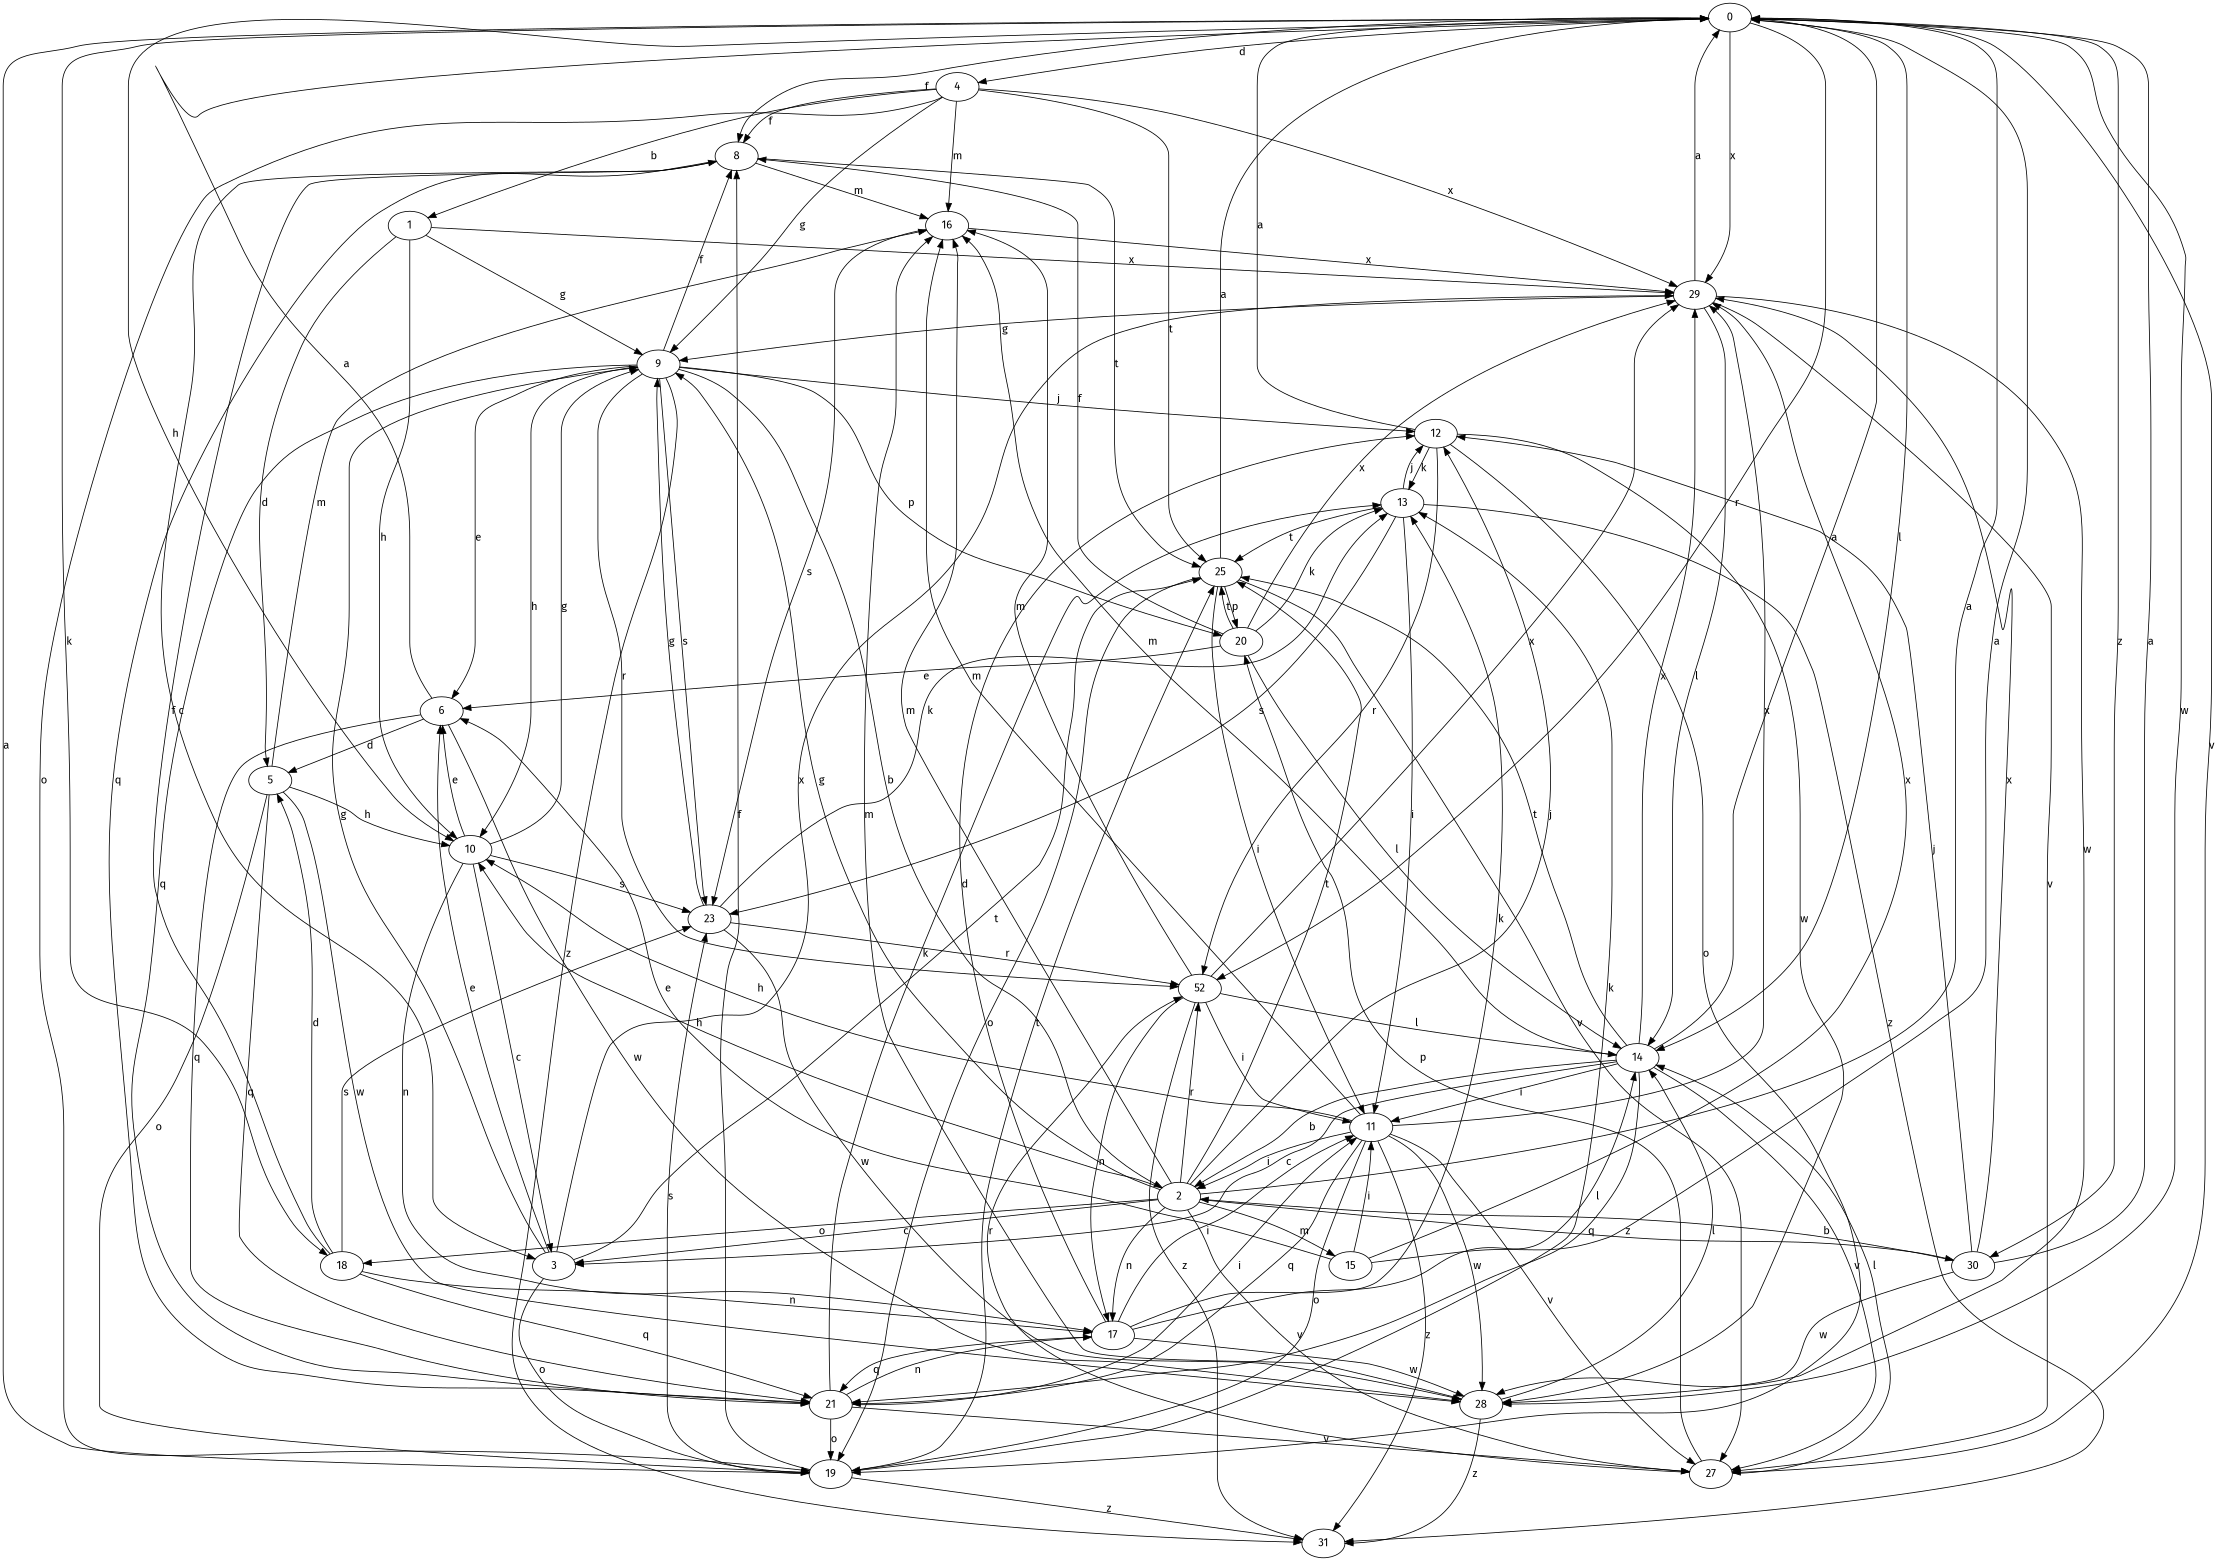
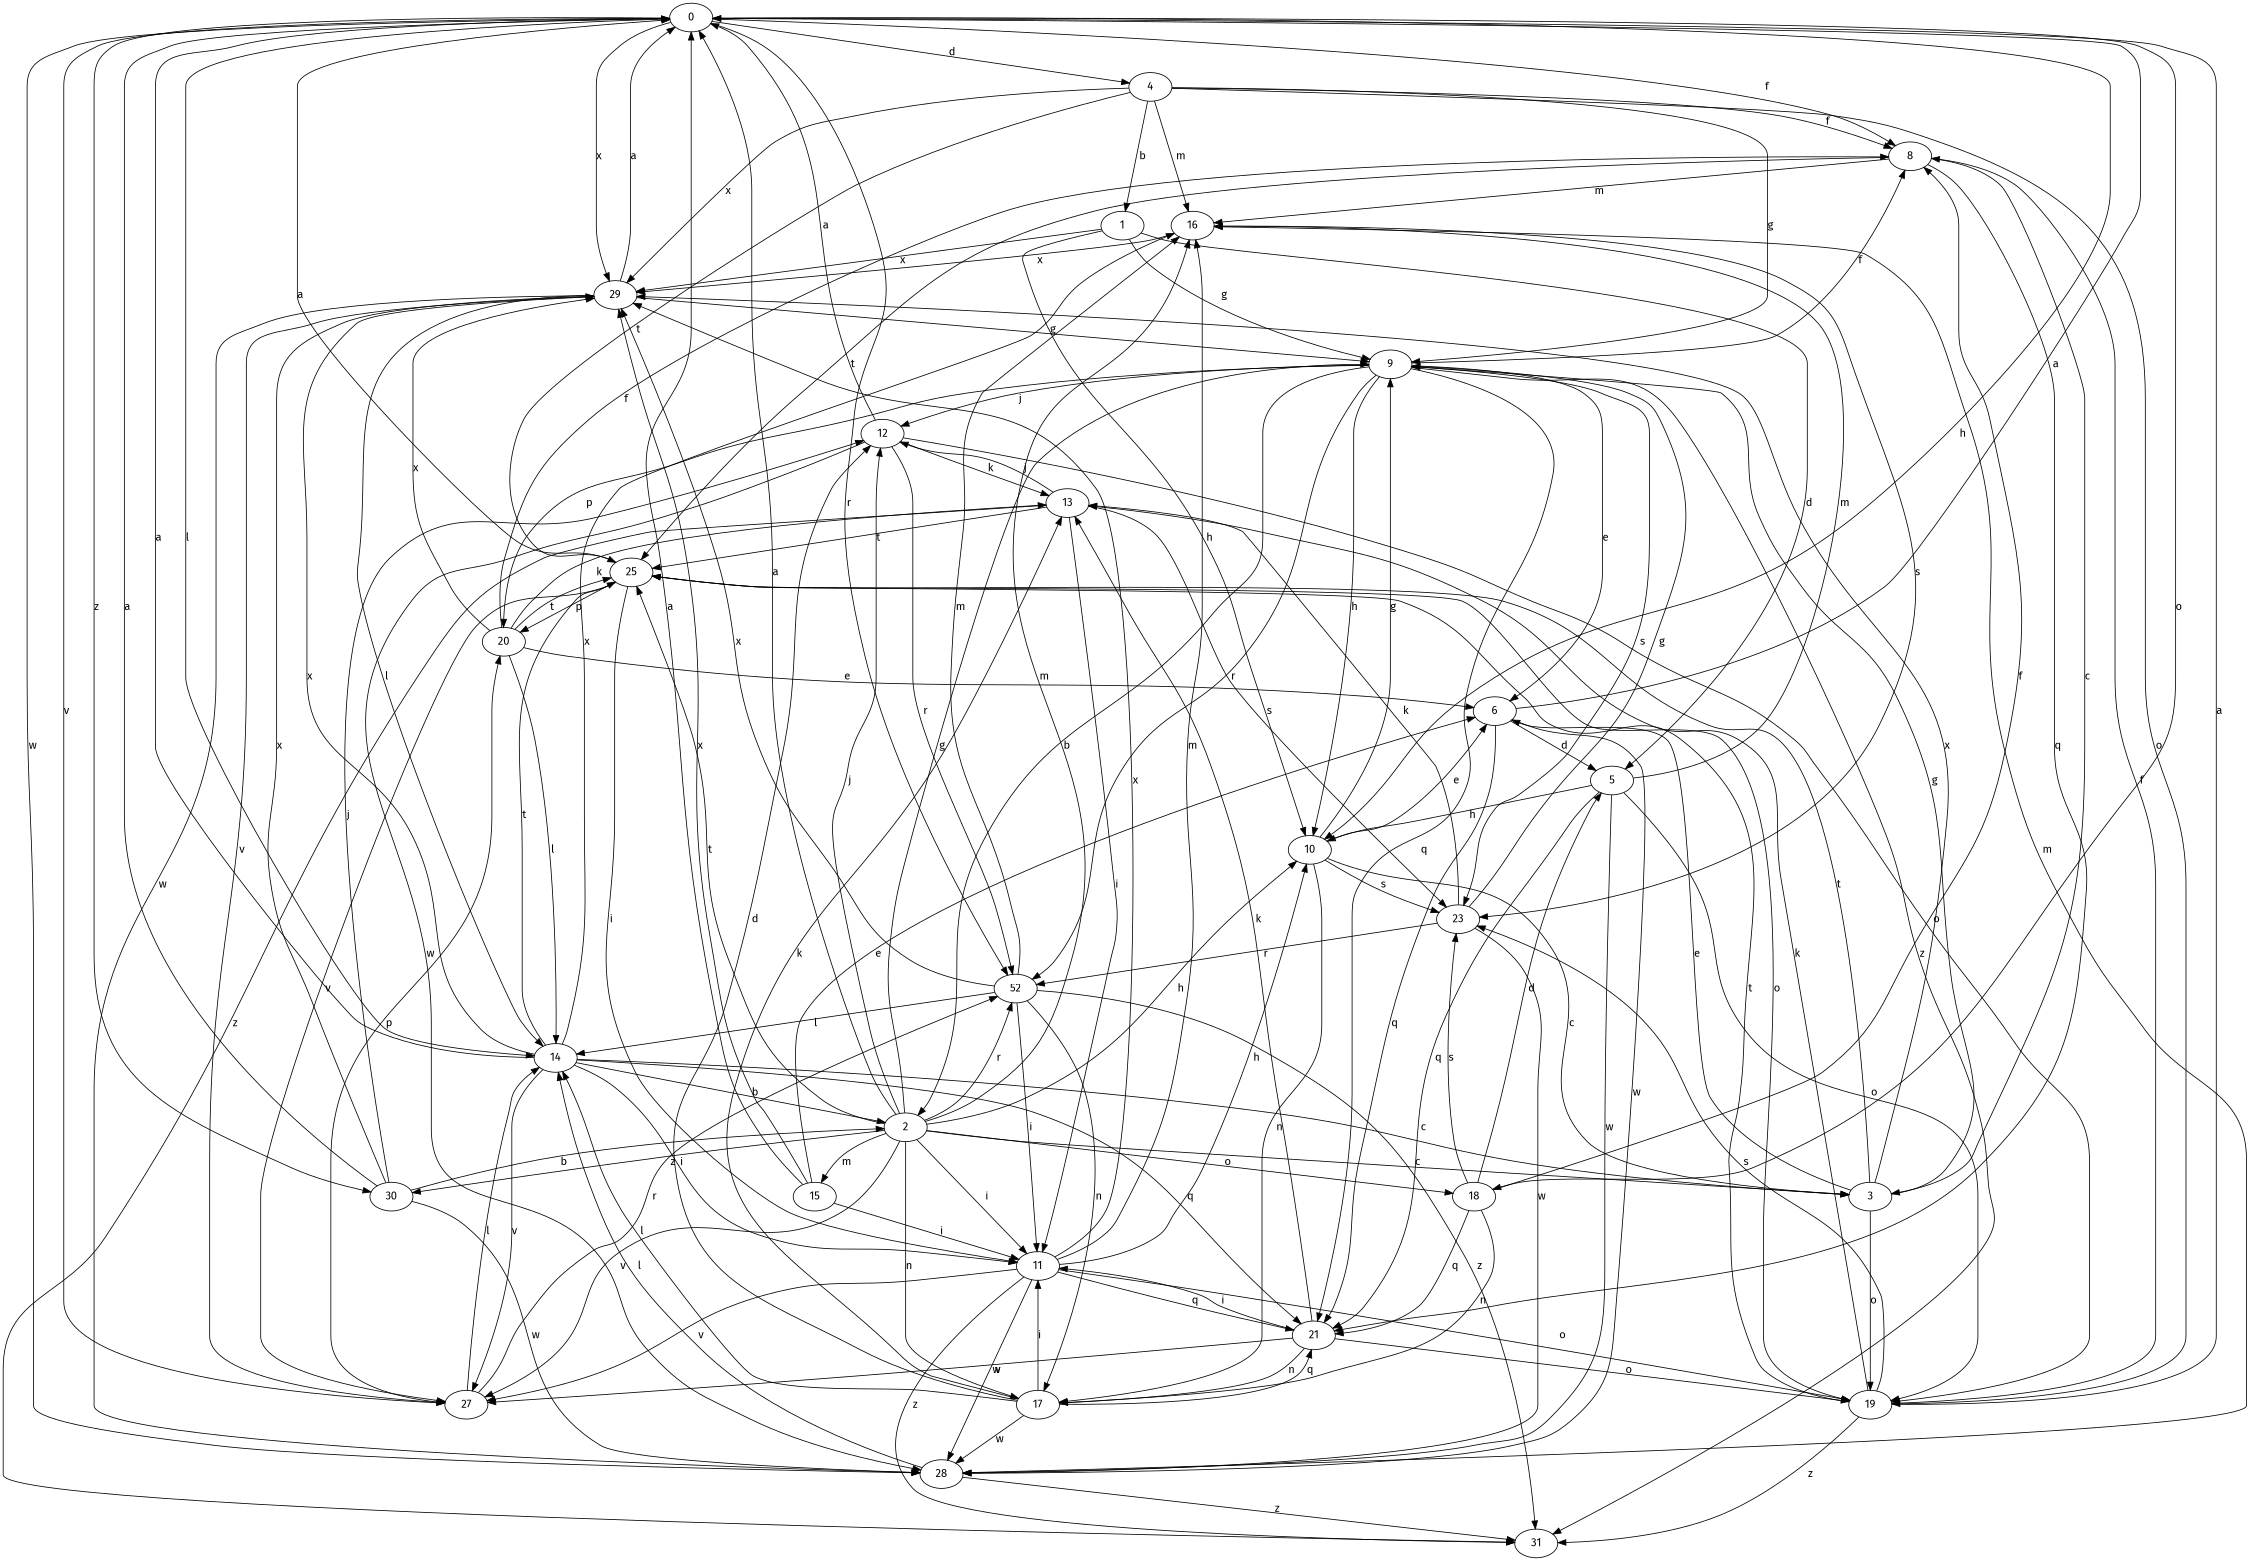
(69, 642) -> (2179, 607)
(1153, 642) -> (587, 642)
(1275, 1153) -> (969, 1194)
